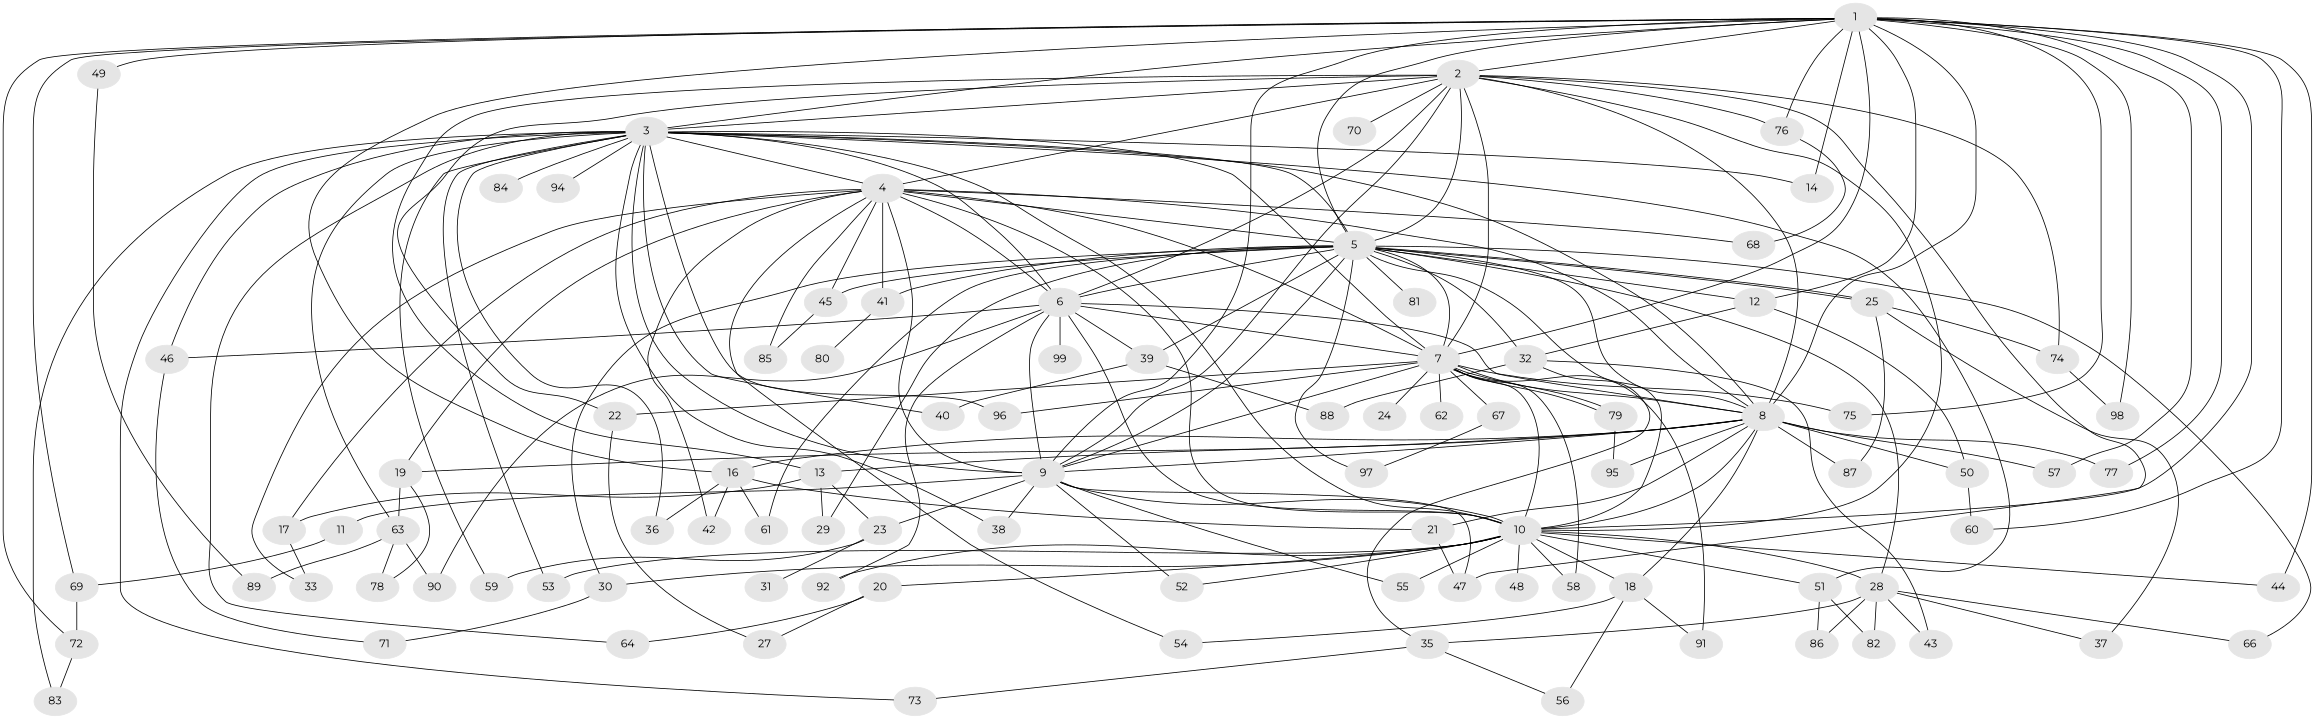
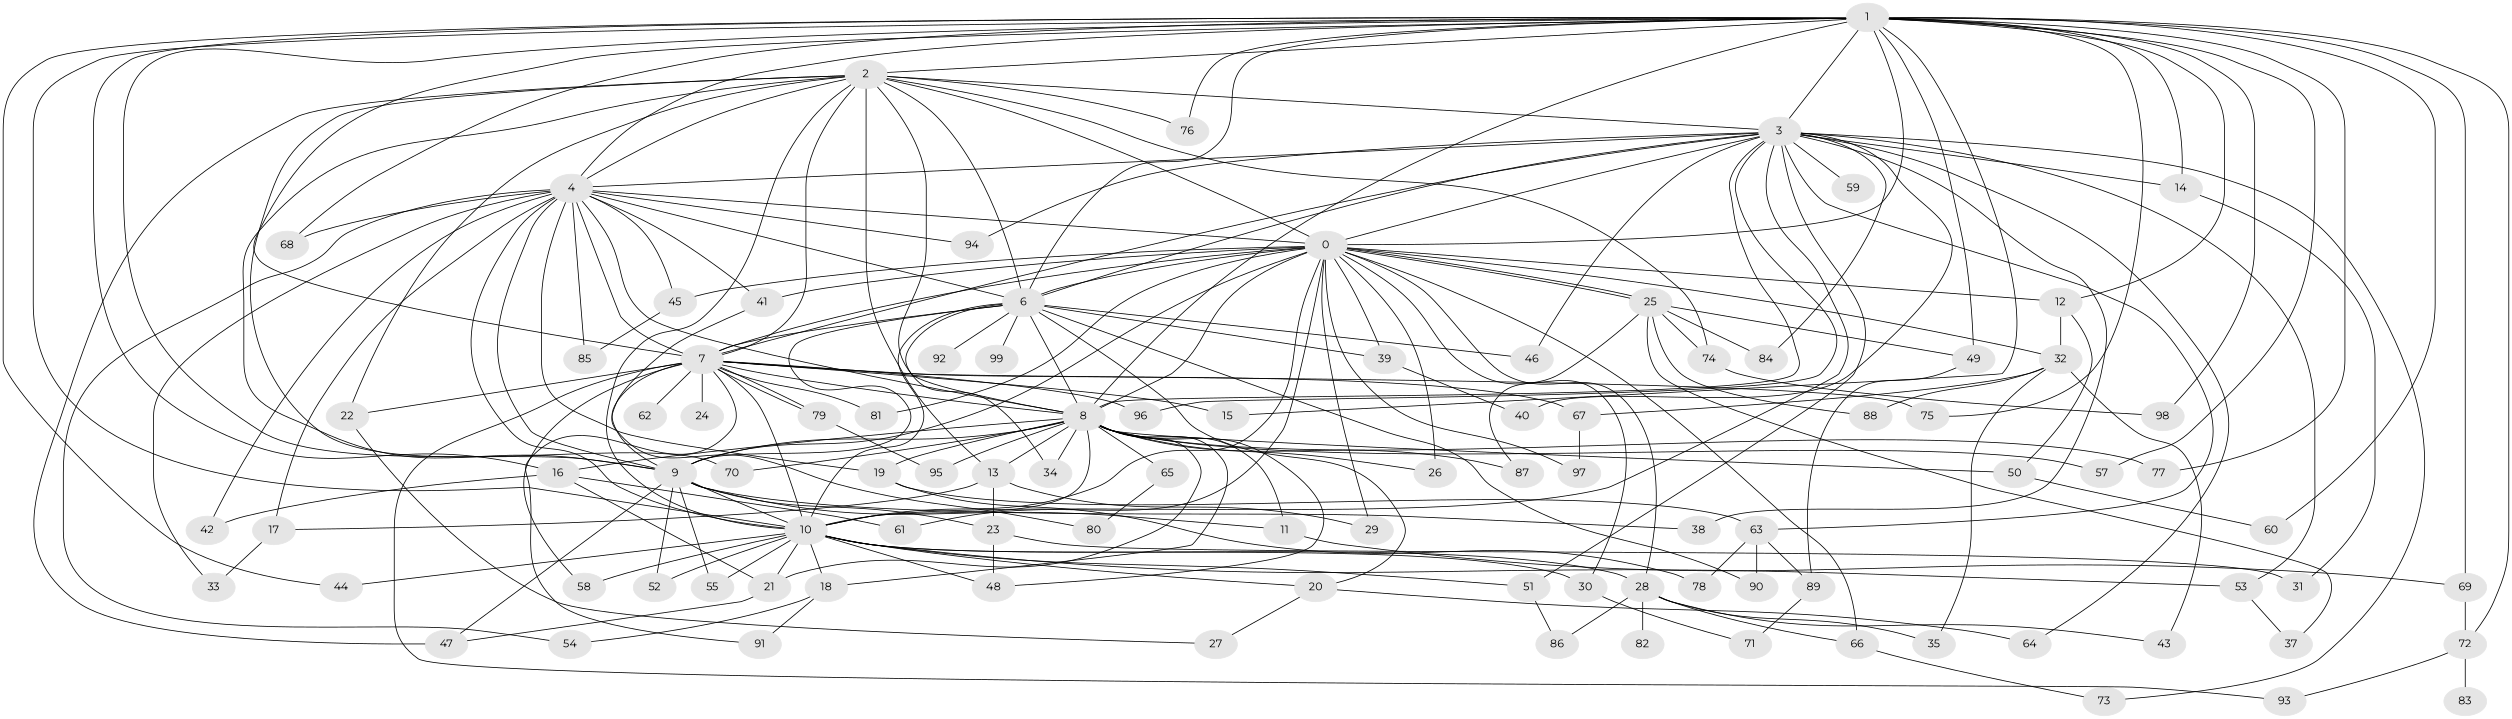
none -> (1132, 36)
none -> (1259, 57)
(1842, 200) -> (774, 51)
none -> (772, 217)
(150, 228) -> none
(1355, 245) -> (1326, 245)
none -> (1812, 331)
none -> (1710, 332)
none -> (2374, 352)
none -> (790, 387)
(1244, 390) -> (1692, 380)
(717, 400) -> none
none -> (1801, 401)
none -> (1228, 416)
none -> (1199, 431)
none -> (909, 449)
none -> (1251, 458)
none -> (1051, 473)
none -> (1168, 473)
none -> (1435, 473)
none -> (1323, 525)
(652, 530) -> none
(1119, 546) -> (788, 559)
(731, 560) -> (994, 559)
(176, 565) -> (1791, 608)
(1843, 612) -> none
(1989, 616) -> (2266, 616)
(1171, 673) -> (1980, 676)
(1563, 701) -> none
none -> (2285, 701)
